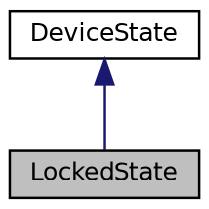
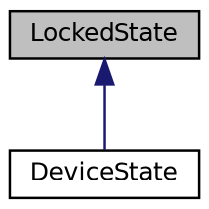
(105, 118) -> (105, 118)
